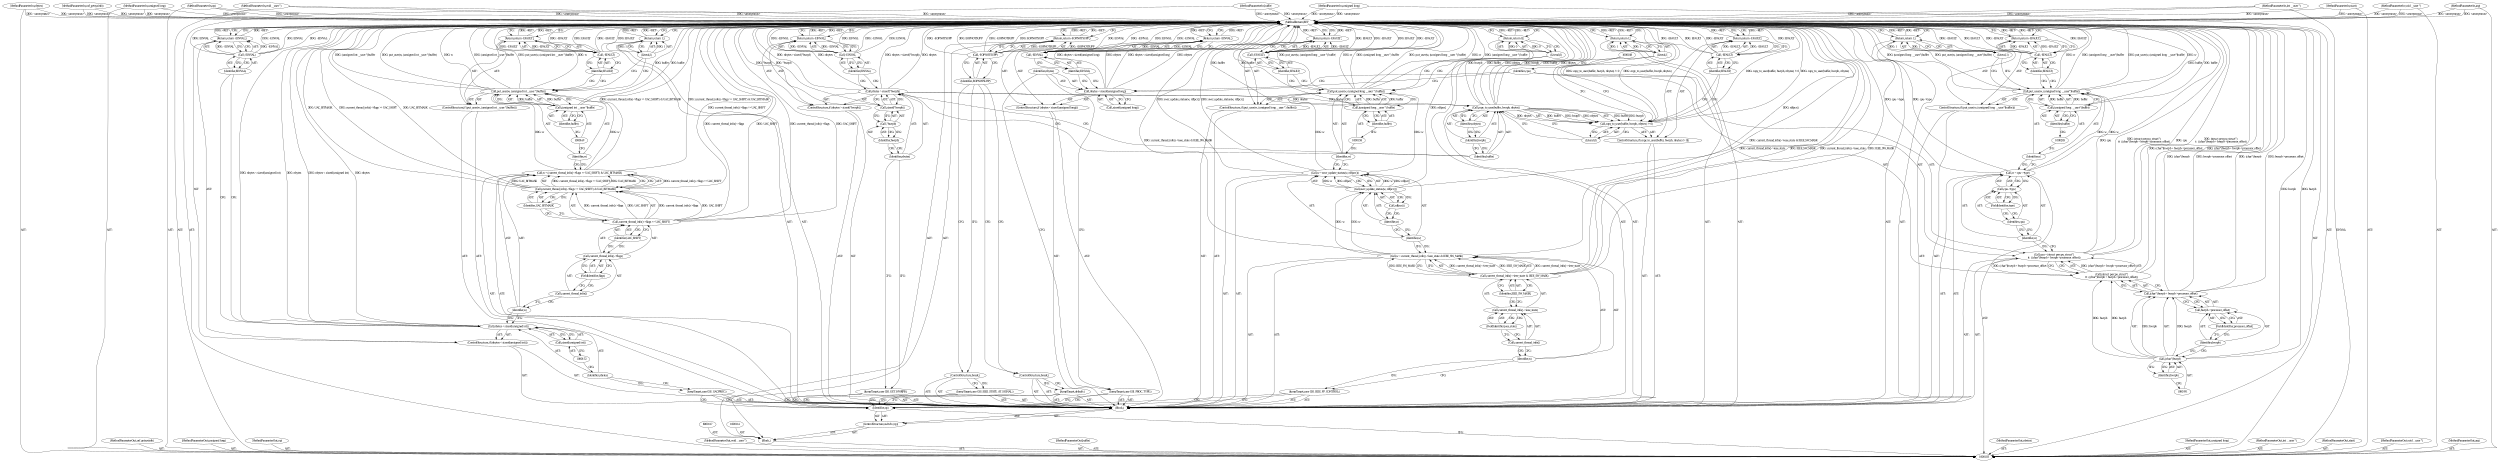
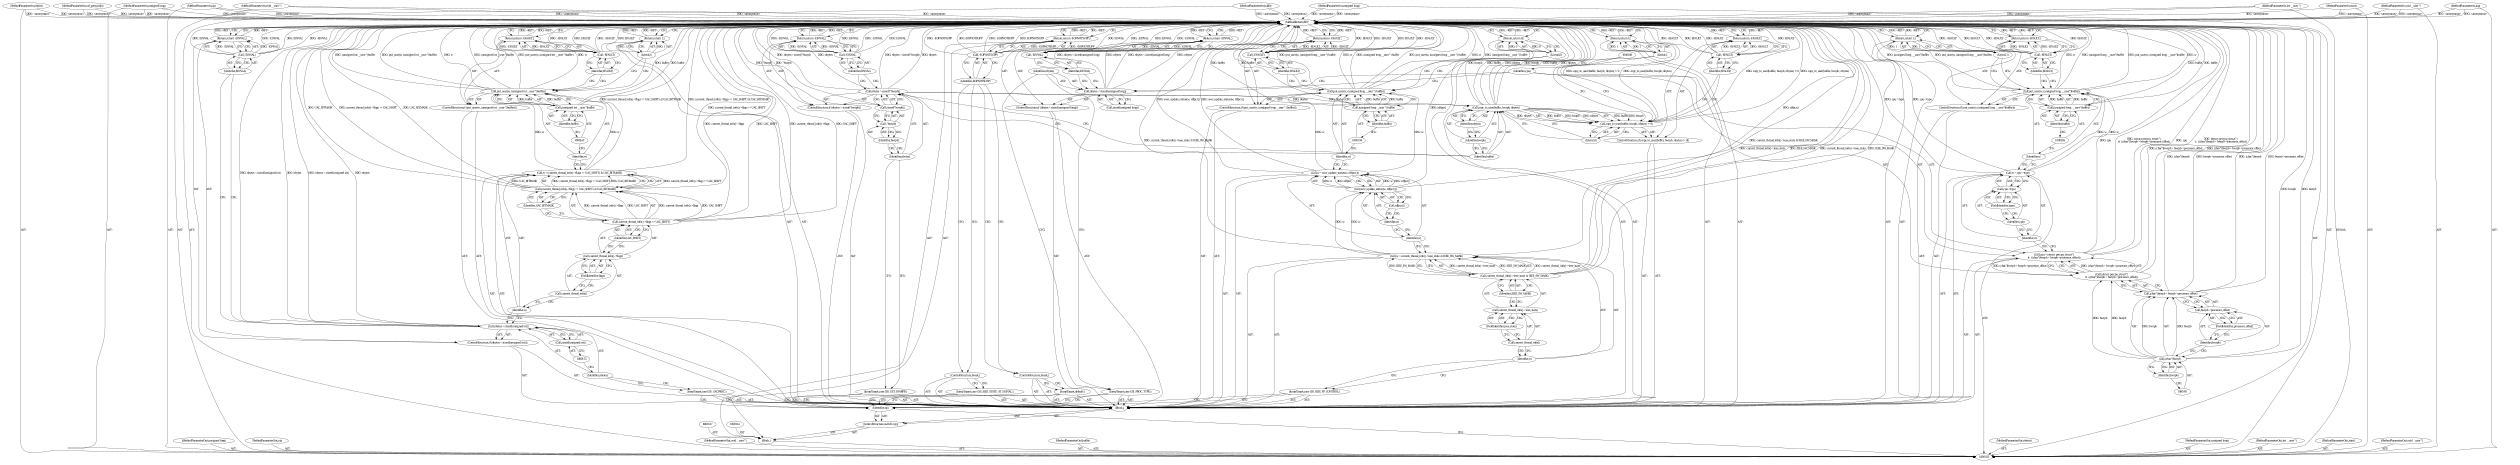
(132, 441) -> none
(2464, 441) -> none
